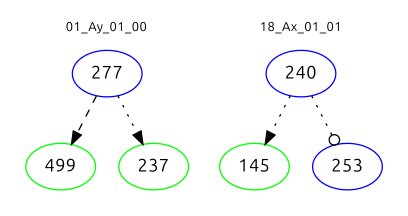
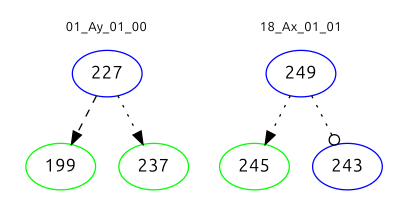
(107, 74) -> (107, 74)
(301, 74) -> (301, 74)
(61, 167) -> (61, 167)
(254, 167) -> (254, 167)
(347, 167) -> (347, 167)
